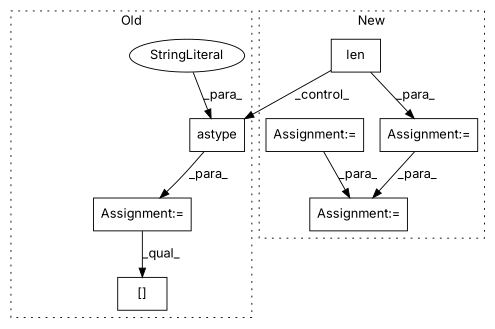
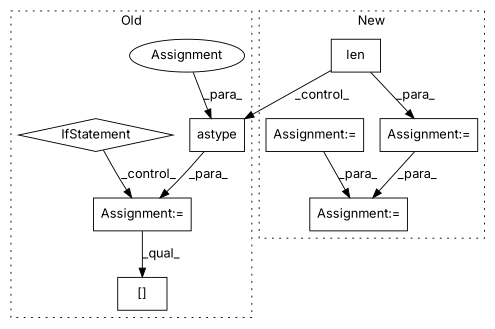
(187, 56) -> (187, 56)
none -> (96, 135)
